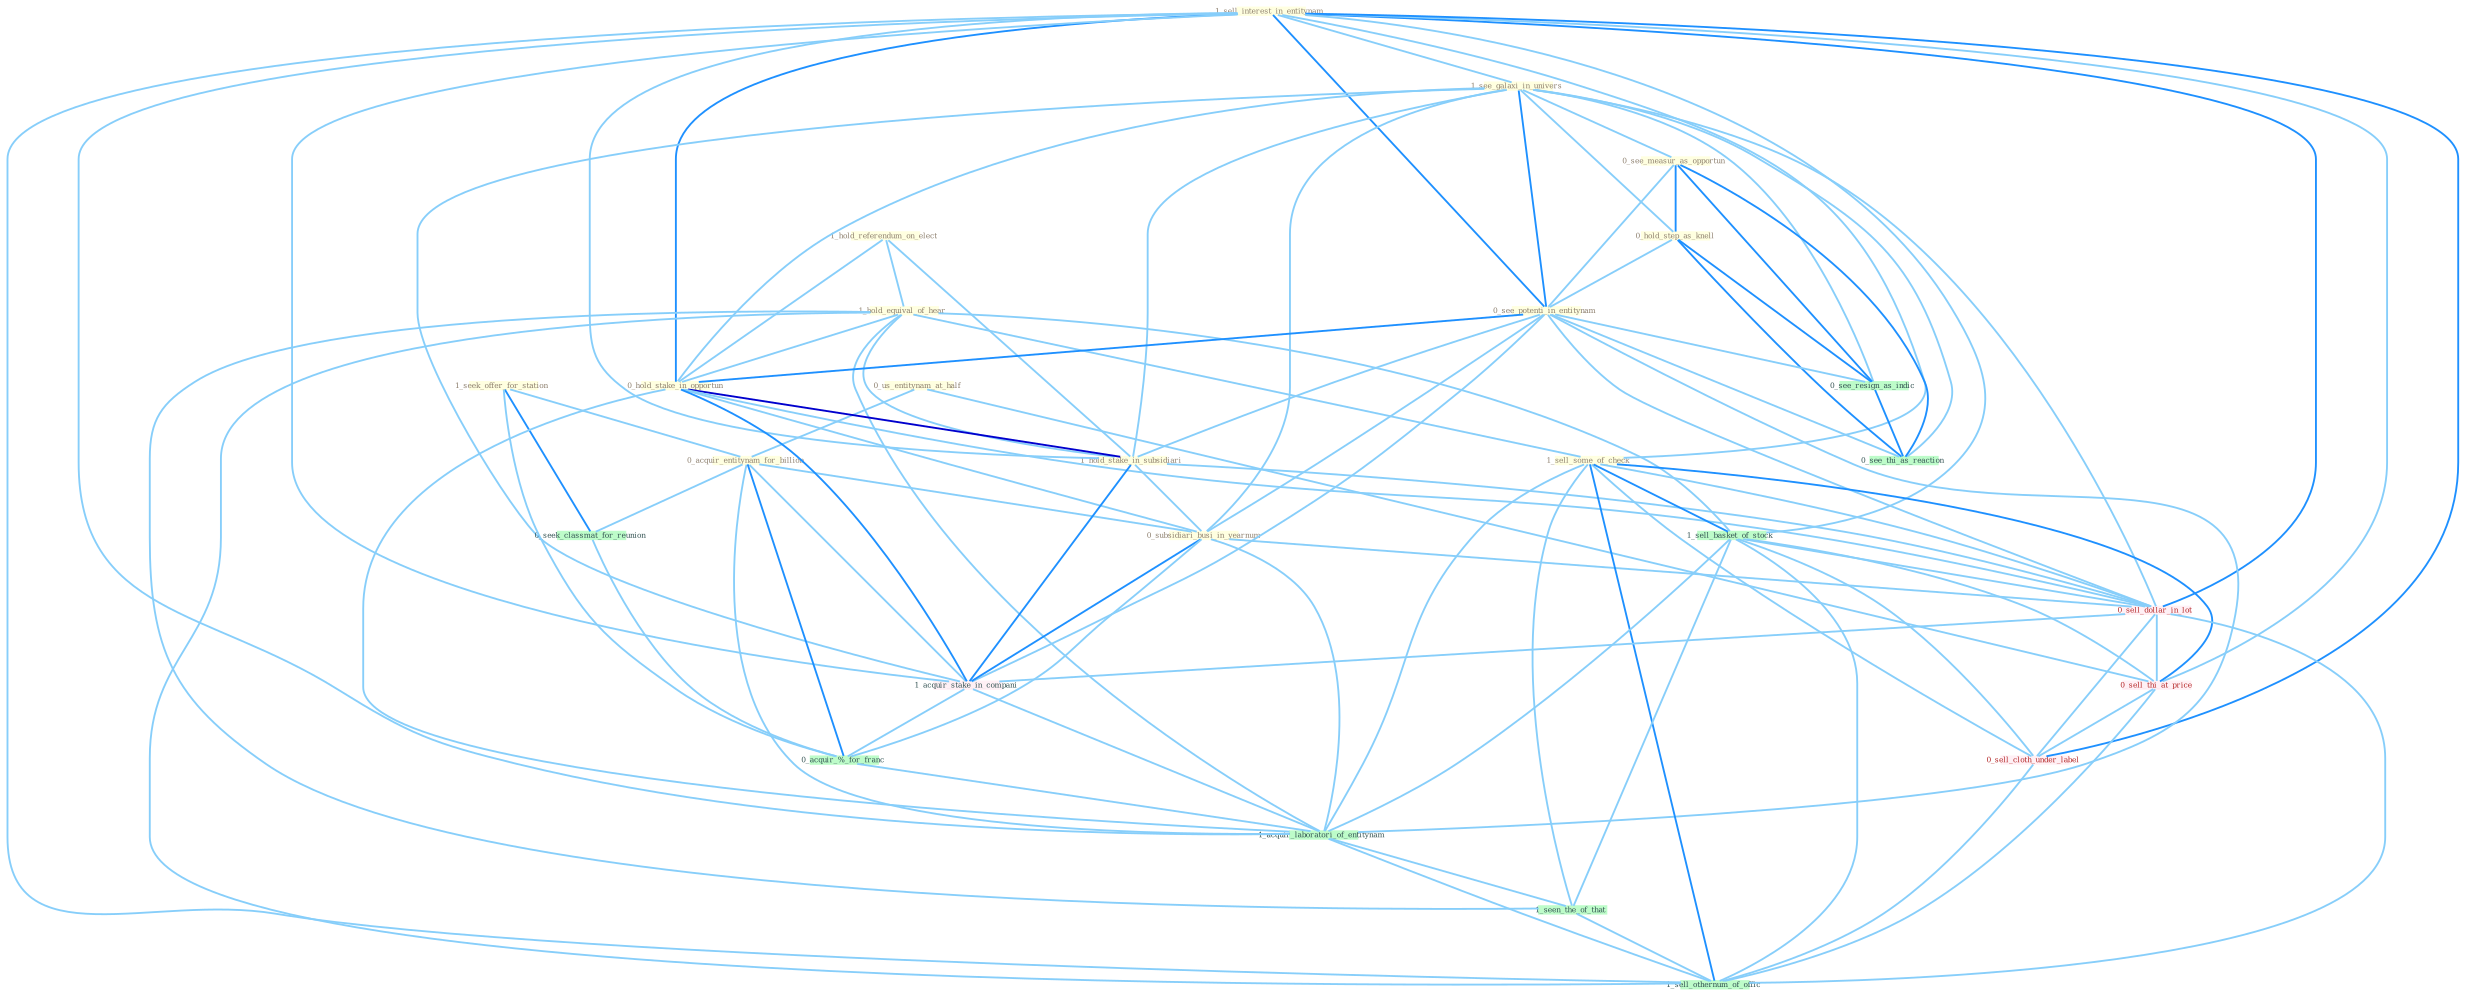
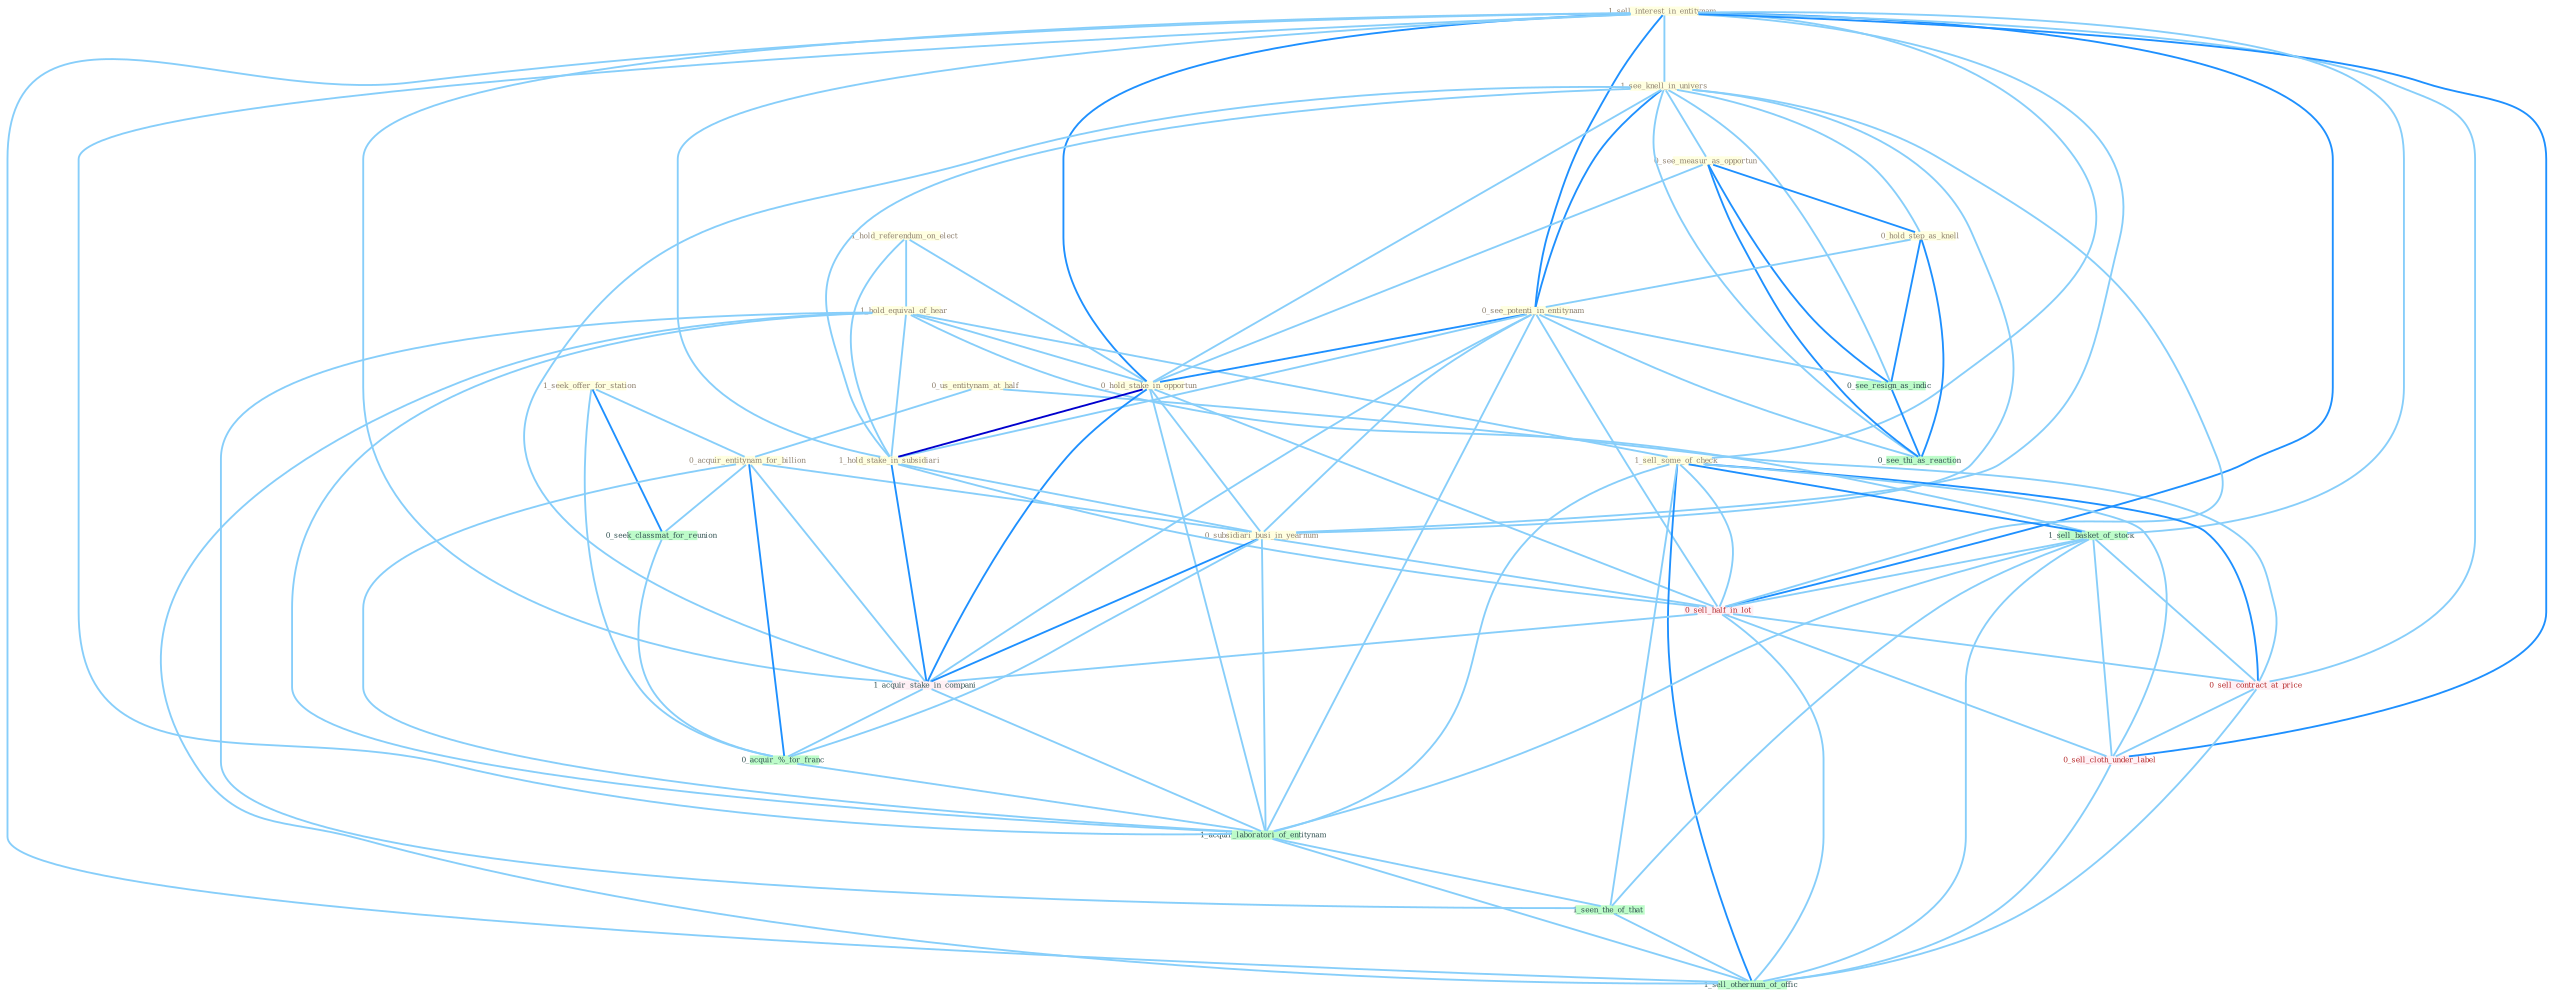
(1518, 86) -> (1664, 86)
(1611, 236) -> (1429, 273)
none -> (2035, 437)
(2157, 610) -> (1719, 610)
(2157, 685) -> (2258, 685)
